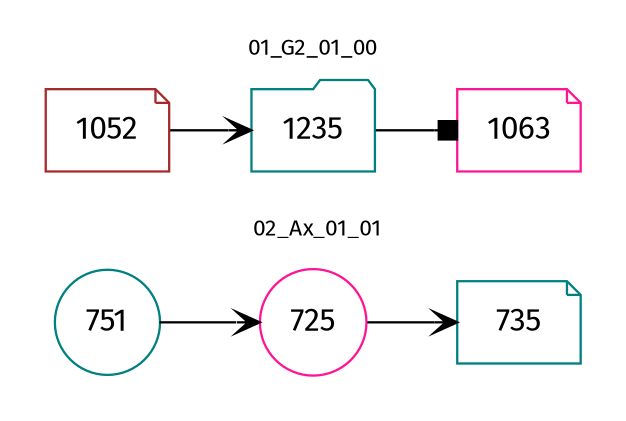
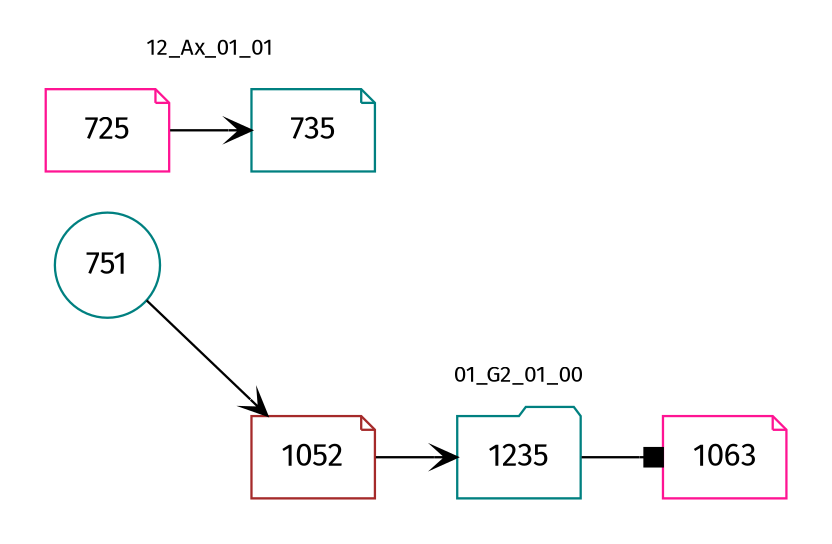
(318, 230) -> (210, 49)
(198, 322) -> (198, 350)
(313, 322) -> (107, 130)
